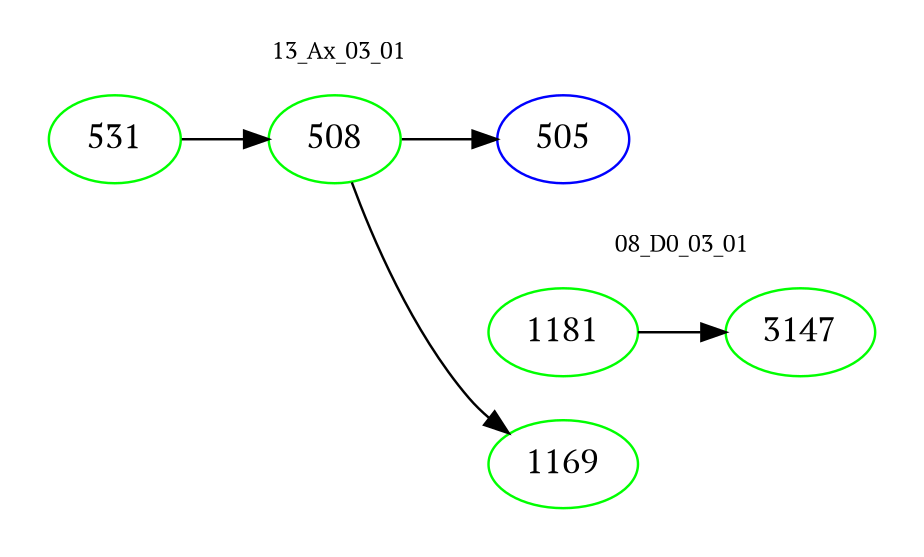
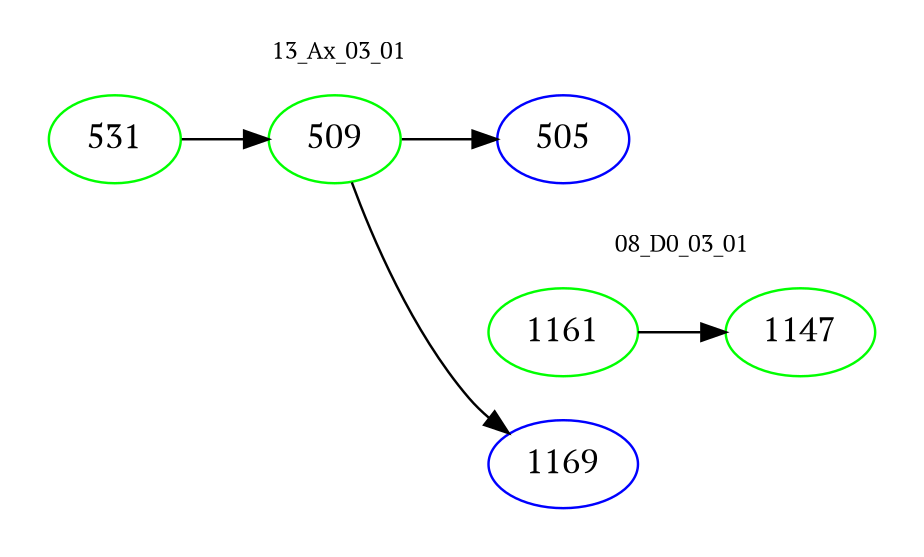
(335, 139) -> (335, 139)
(563, 332) -> (563, 332)
(800, 332) -> (800, 332)
(563, 464) -> (563, 464)
